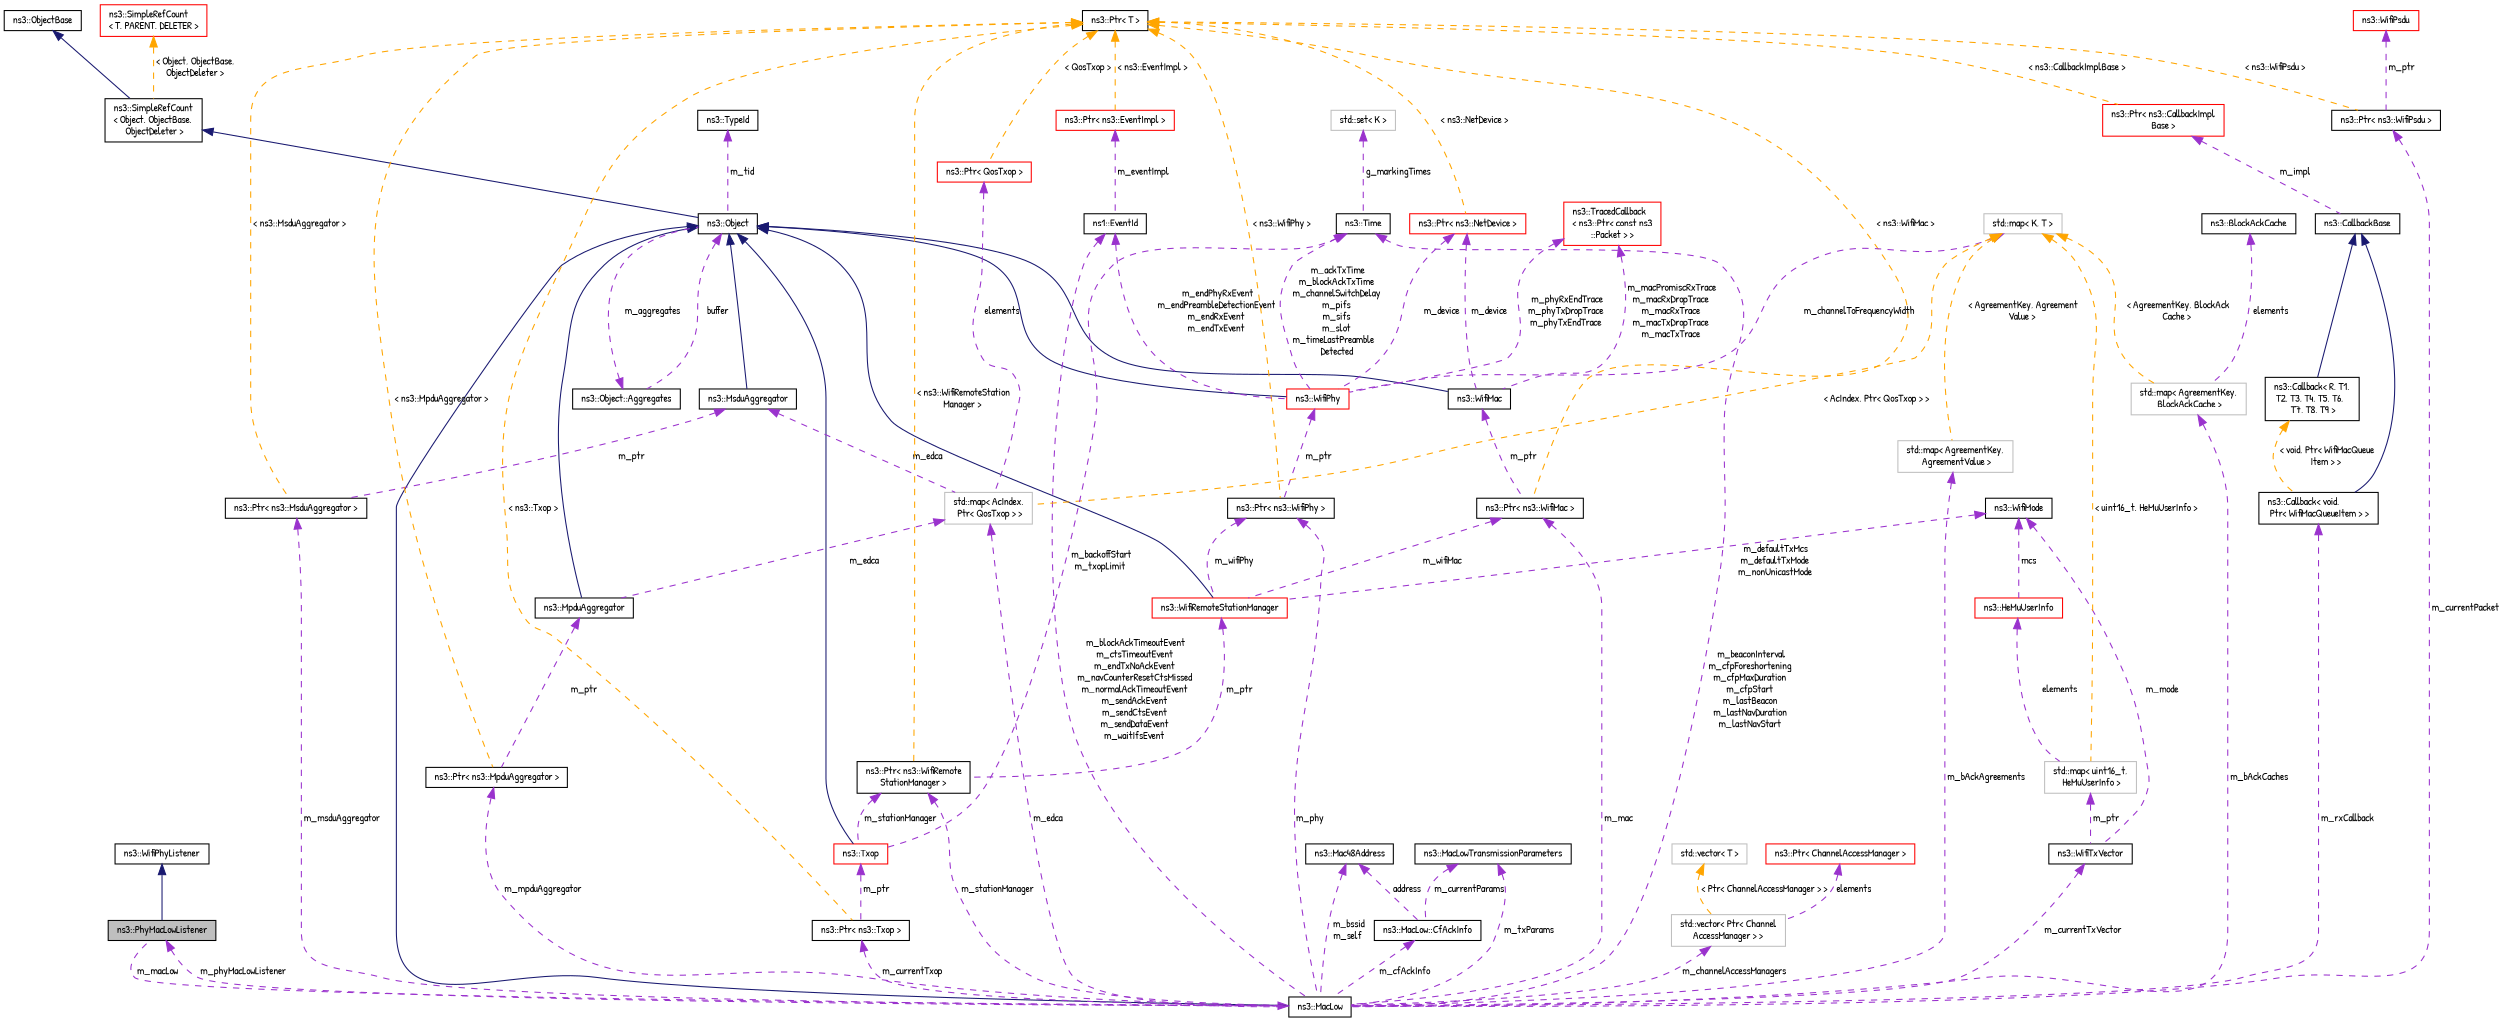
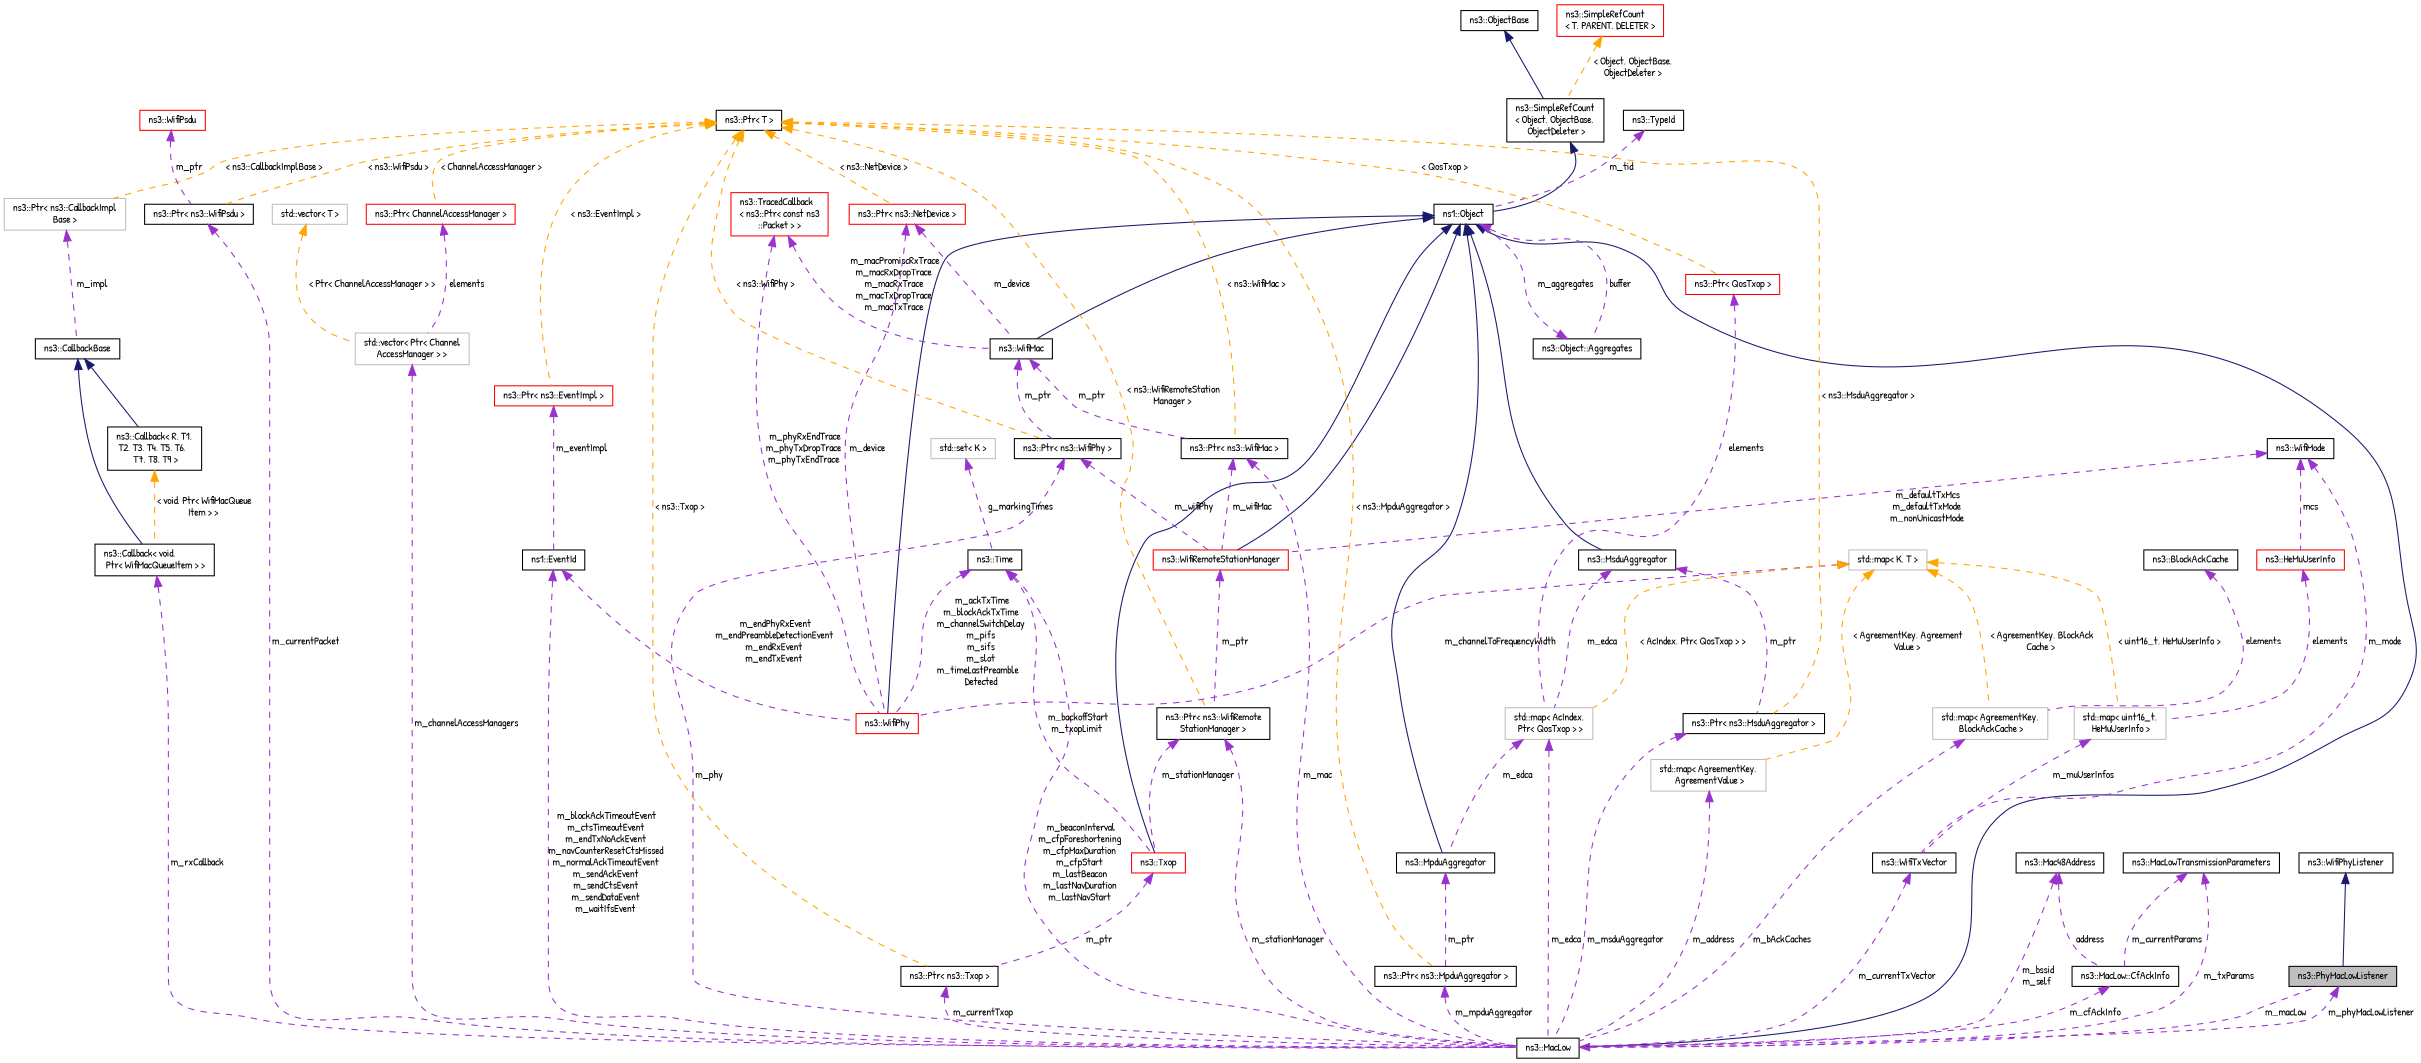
(2163, 120) -> (65, 214)
none -> (548, 137)
(728, 224) -> (1464, 214)
(1298, 459) -> (1023, 410)
(1985, 777) -> (1713, 940)
(2105, 819) -> (2083, 775)
